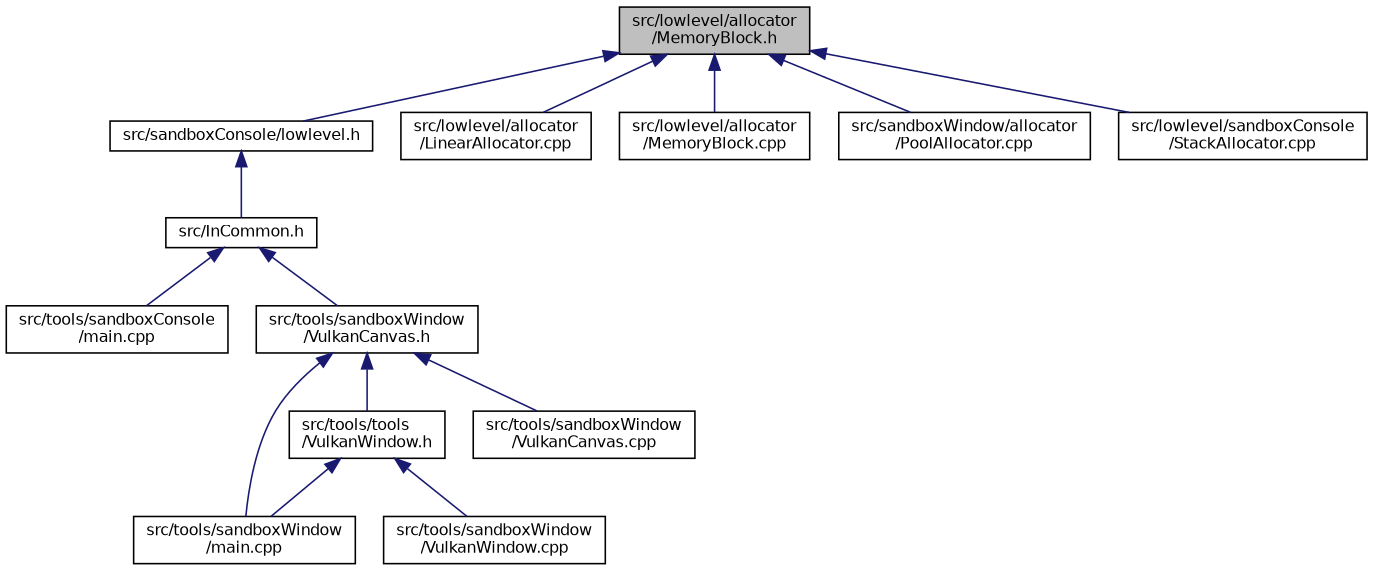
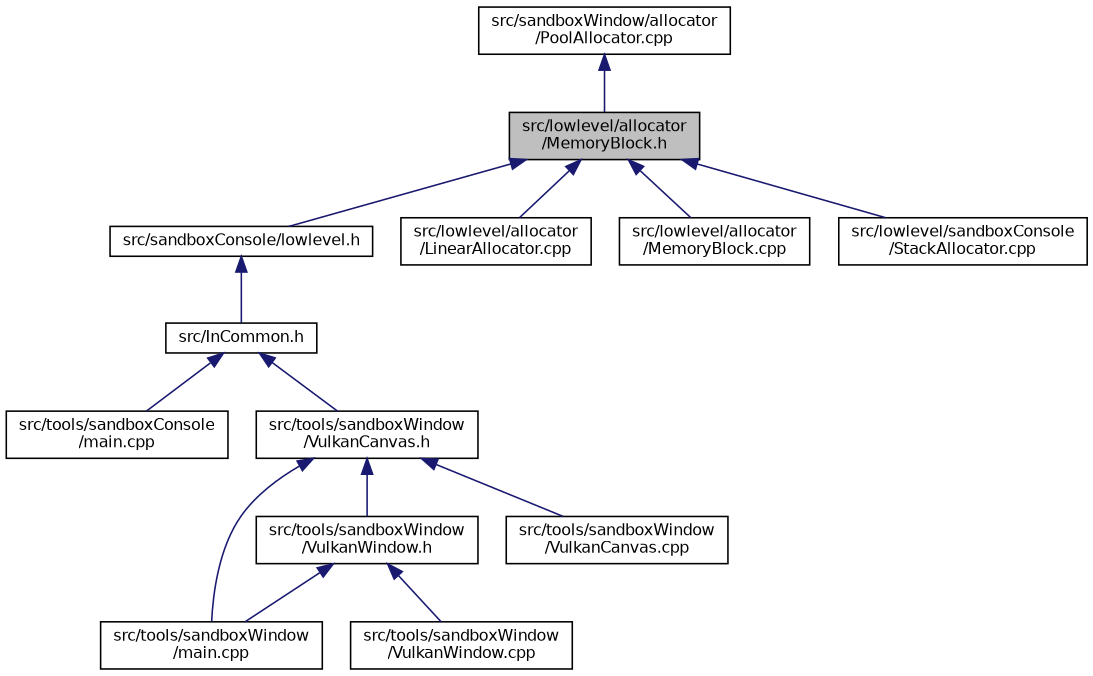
(847, 86) -> (605, 91)
(367, 435) -> (367, 540)
